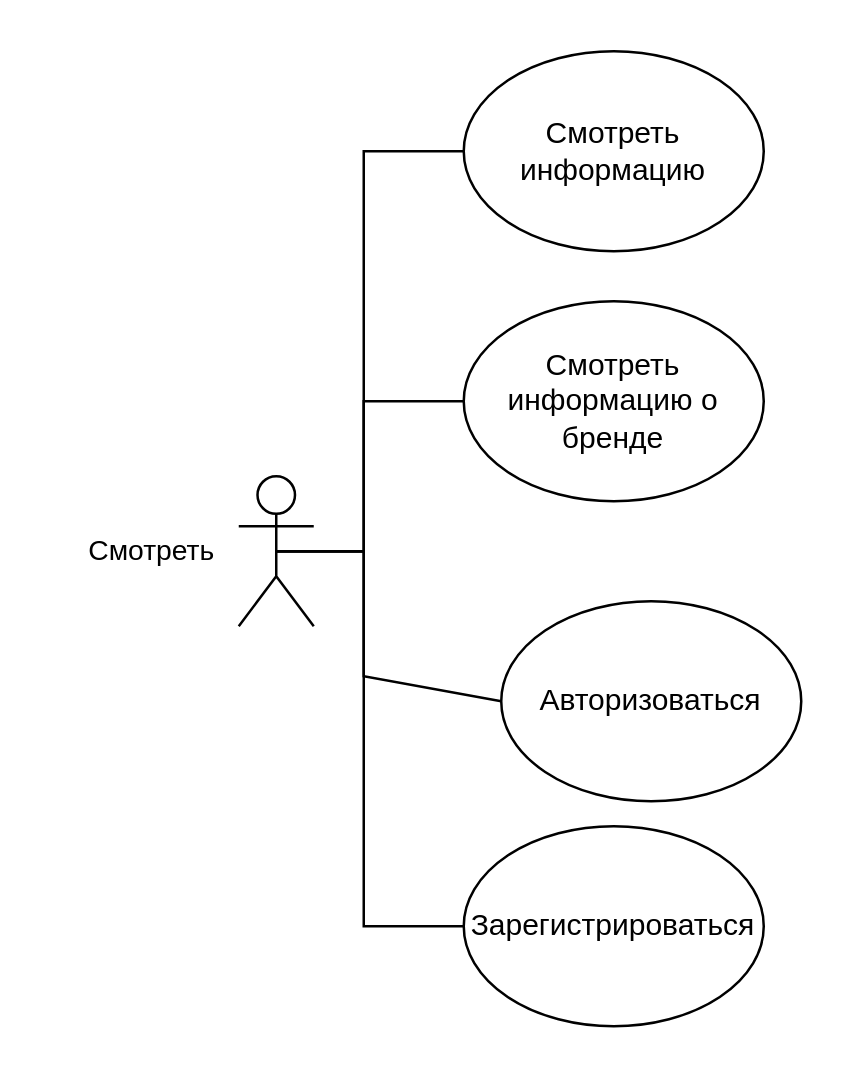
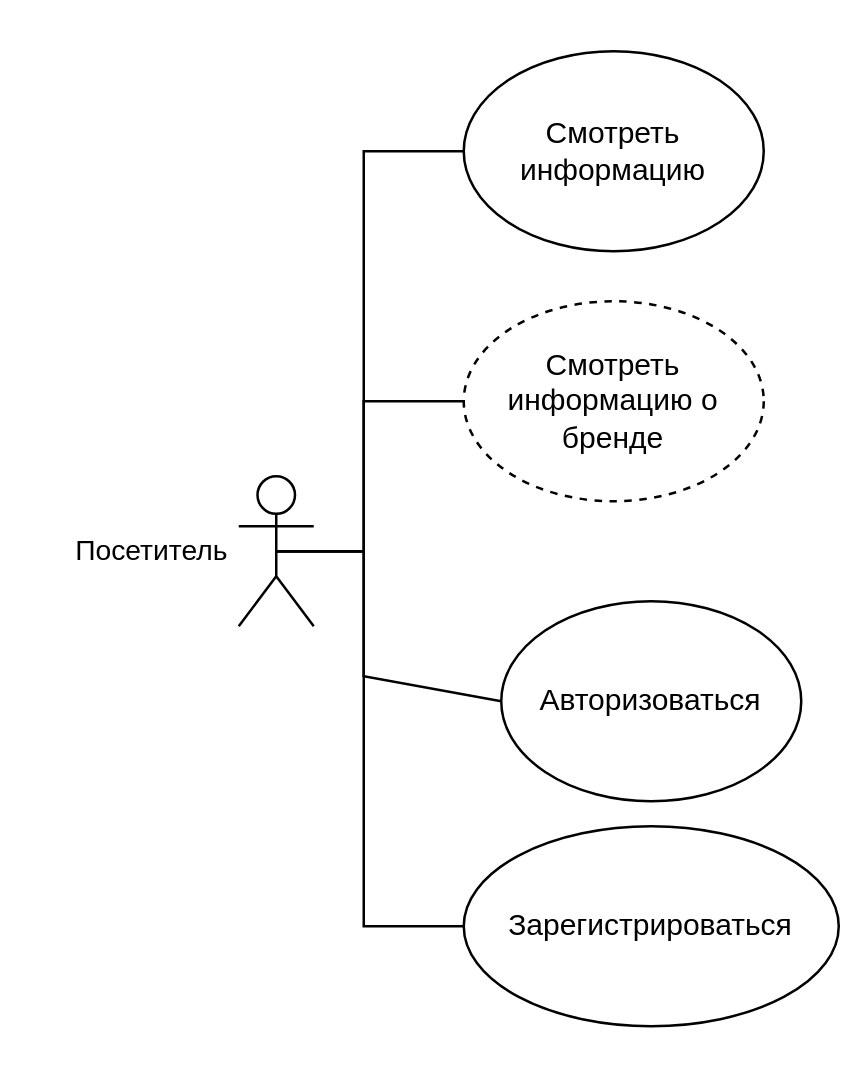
(614, 401) -> (614, 401)
(153, 551) -> (153, 551)
(614, 926) -> (651, 926)
